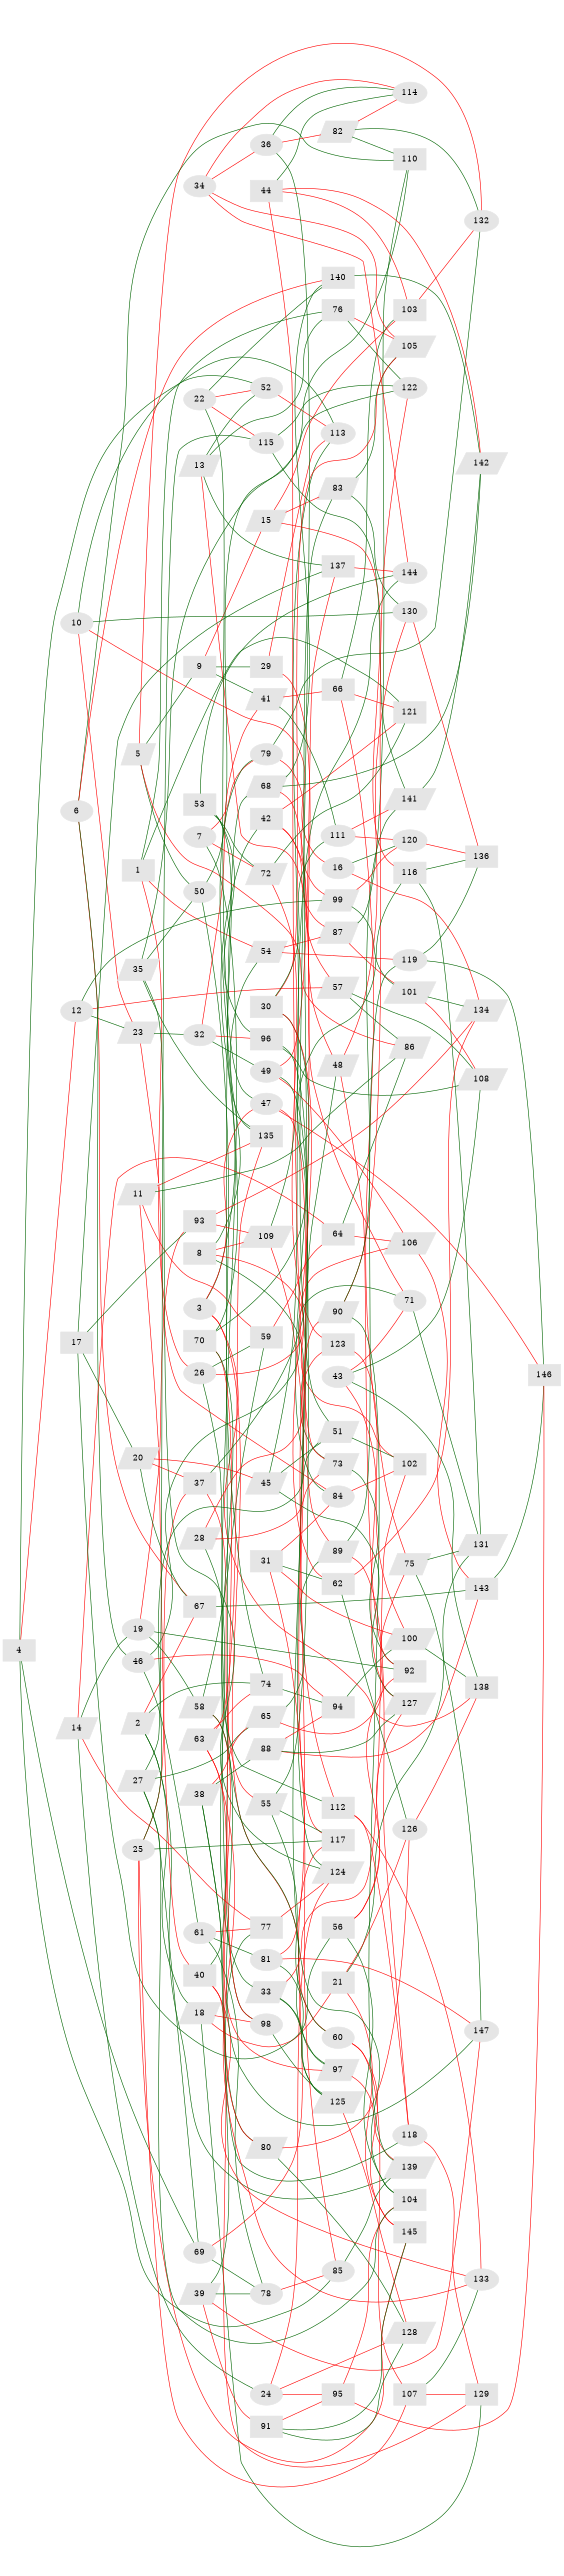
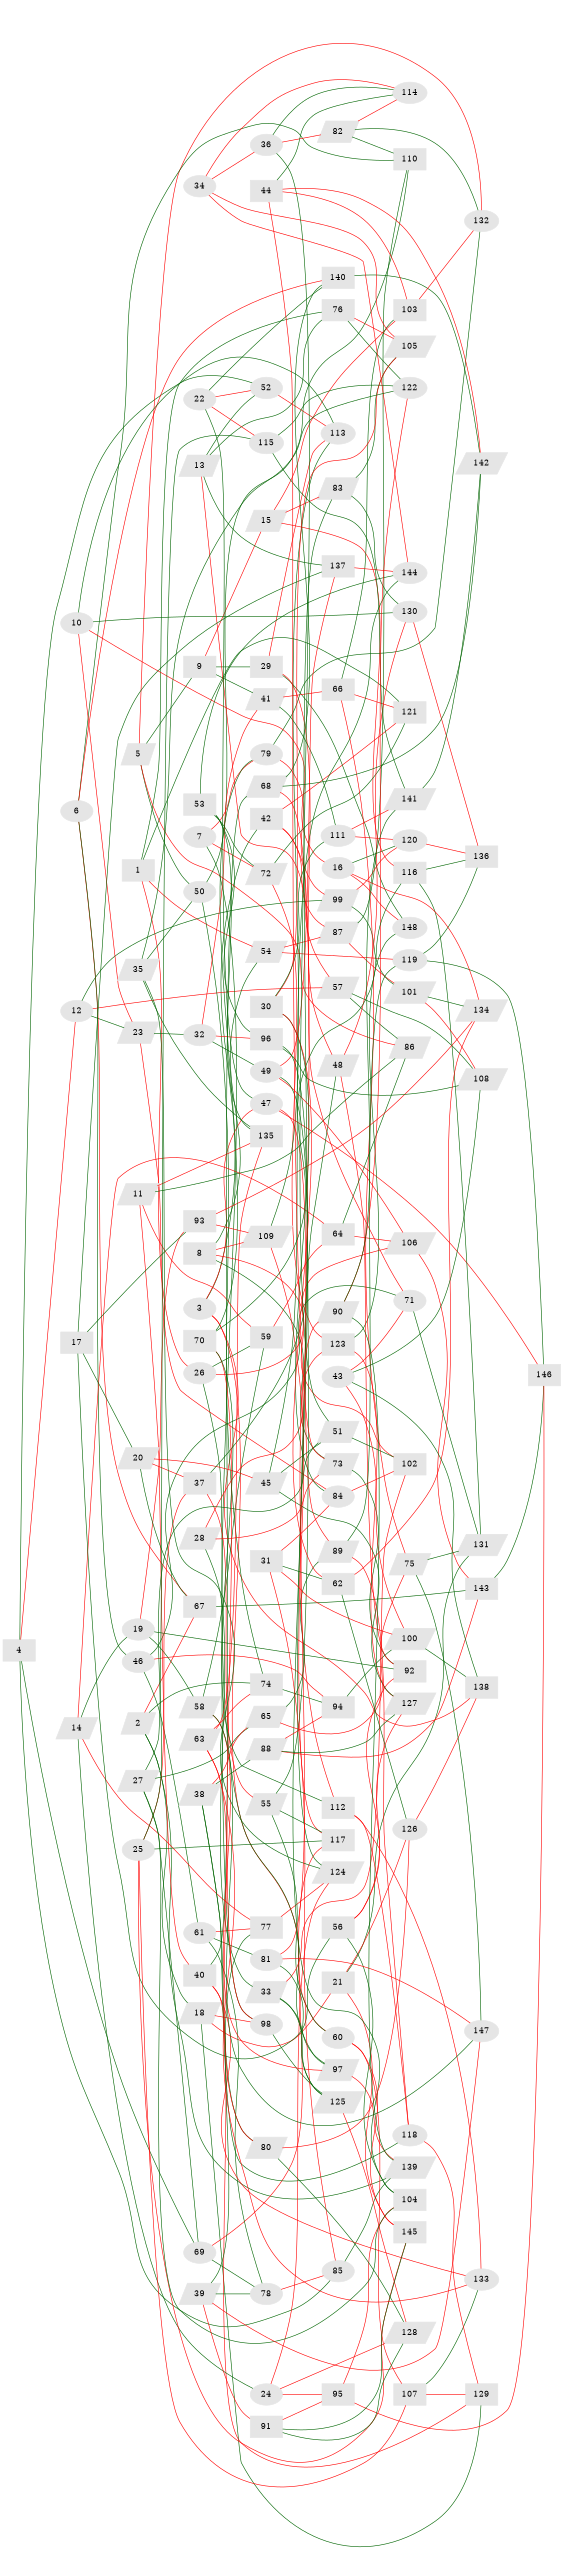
none -> (410, 928)
